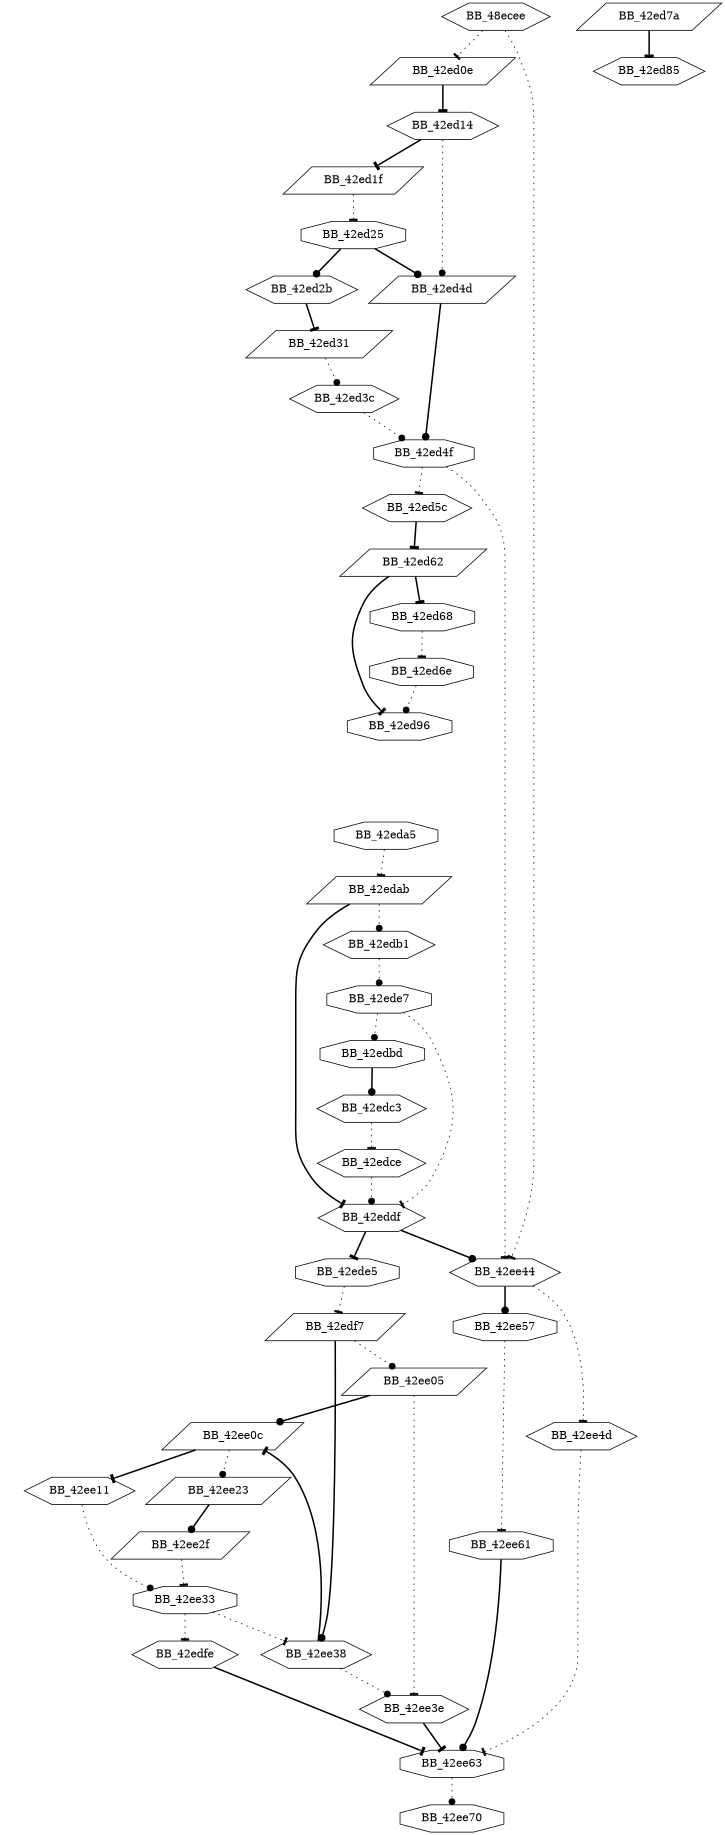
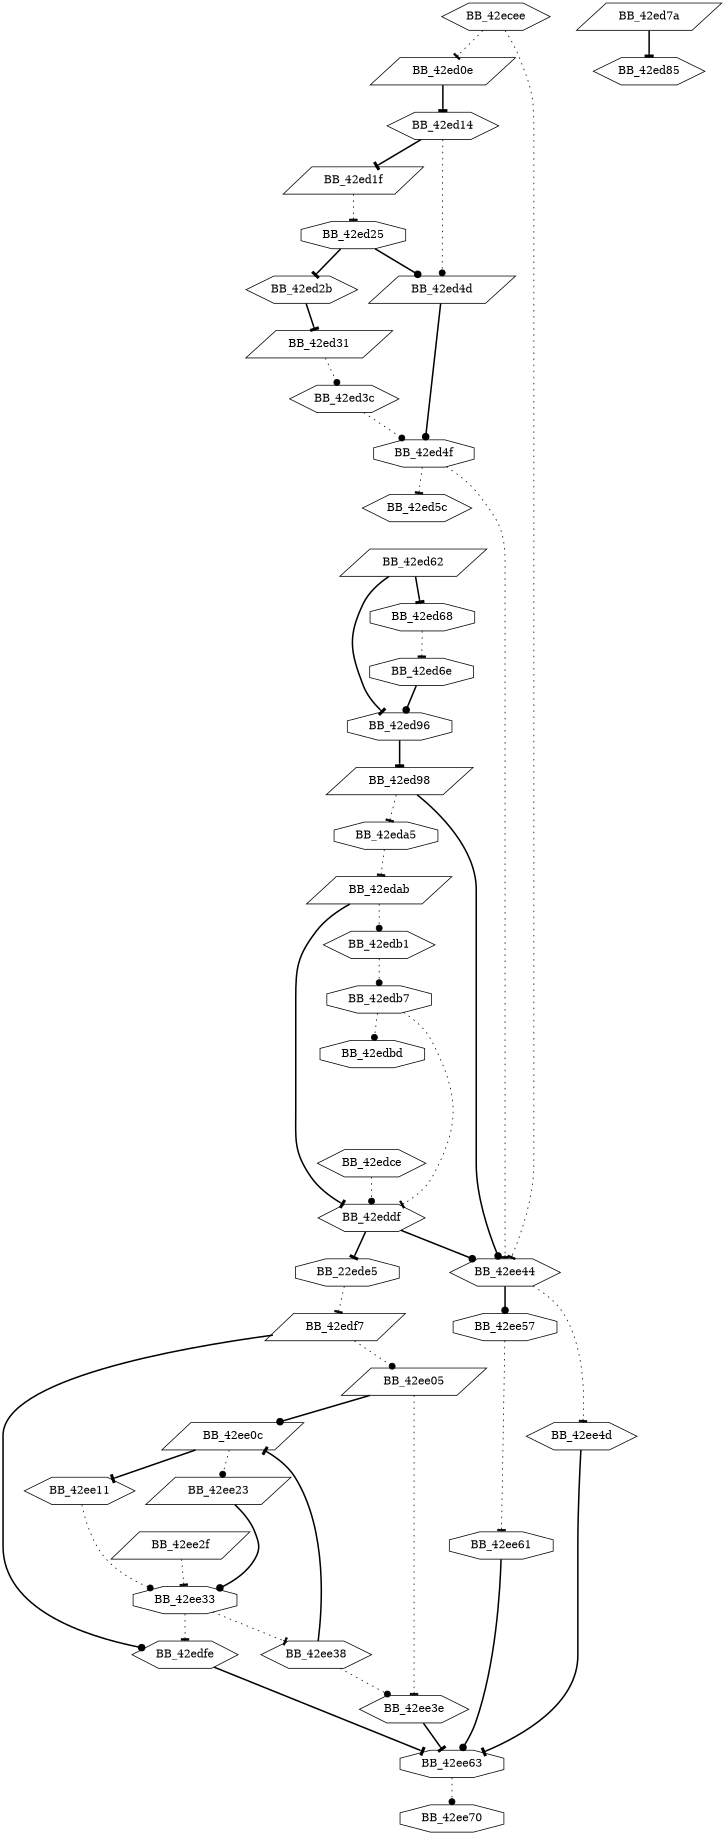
(496, 17) -> (496, 17)
(329, 261) -> (329, 261)
(415, 534) -> none
(412, 696) -> (412, 696)
none -> (400, 781)
(379, 999) -> (379, 999)
(372, 1109) -> none
(347, 1272) -> (347, 1272)
(334, 1488) -> (4, 1433)
(201, 1516) -> (258, 1550)
(578, 1623) -> (578, 1623)
